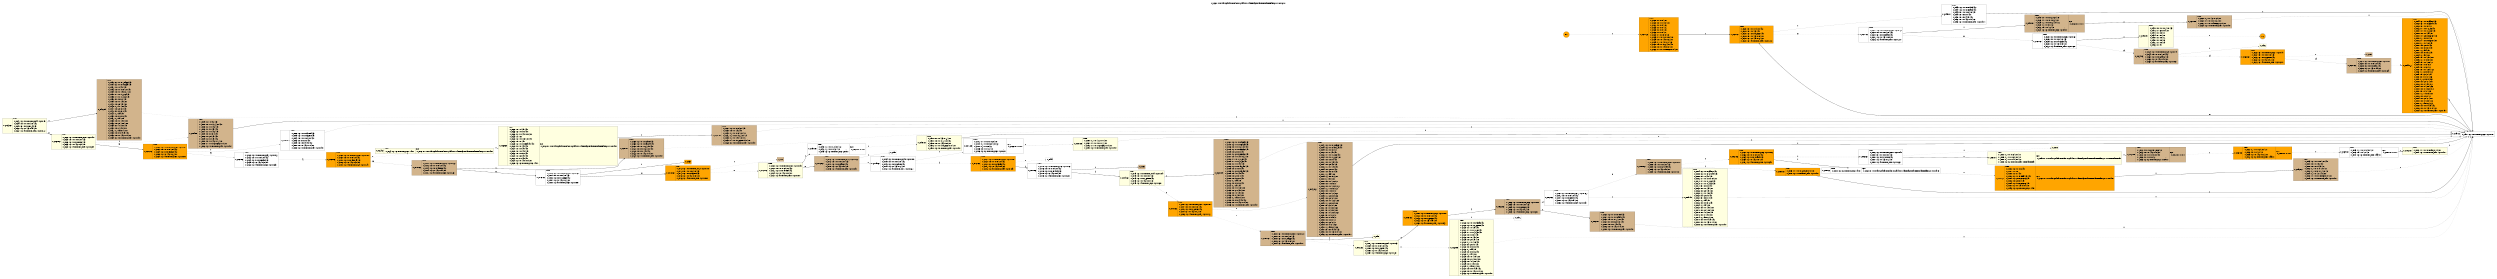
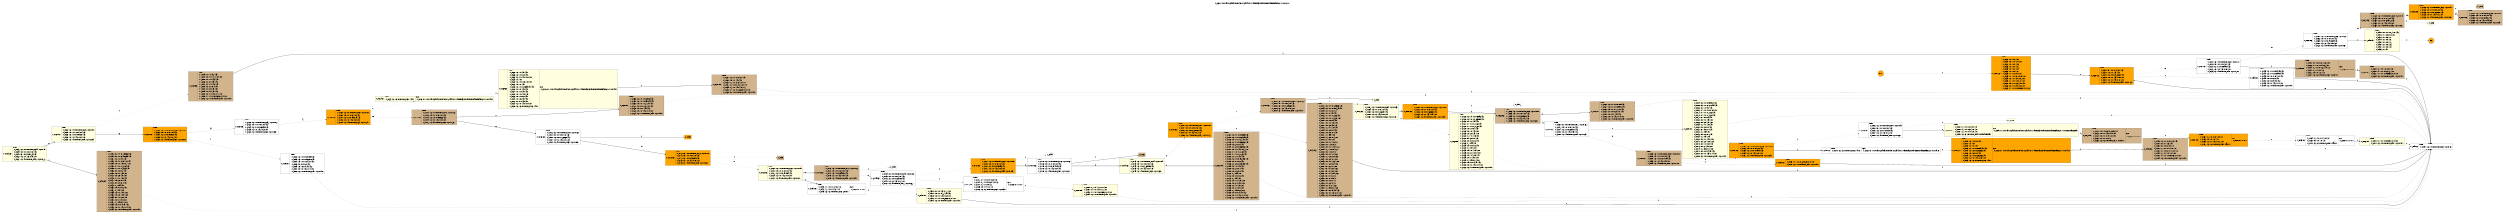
(2425, 66) -> none
